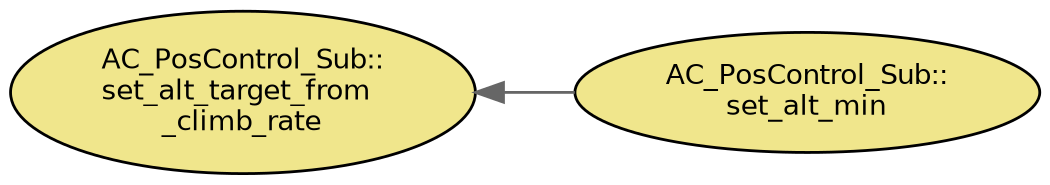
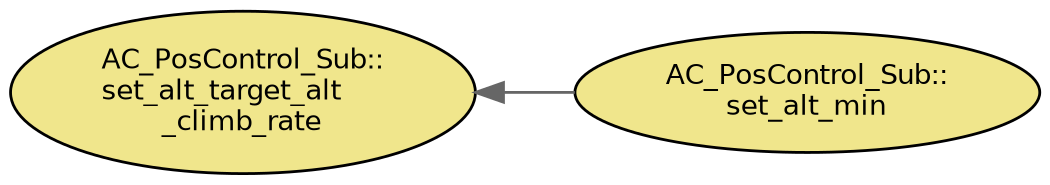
(243, 92) -> (243, 92)
